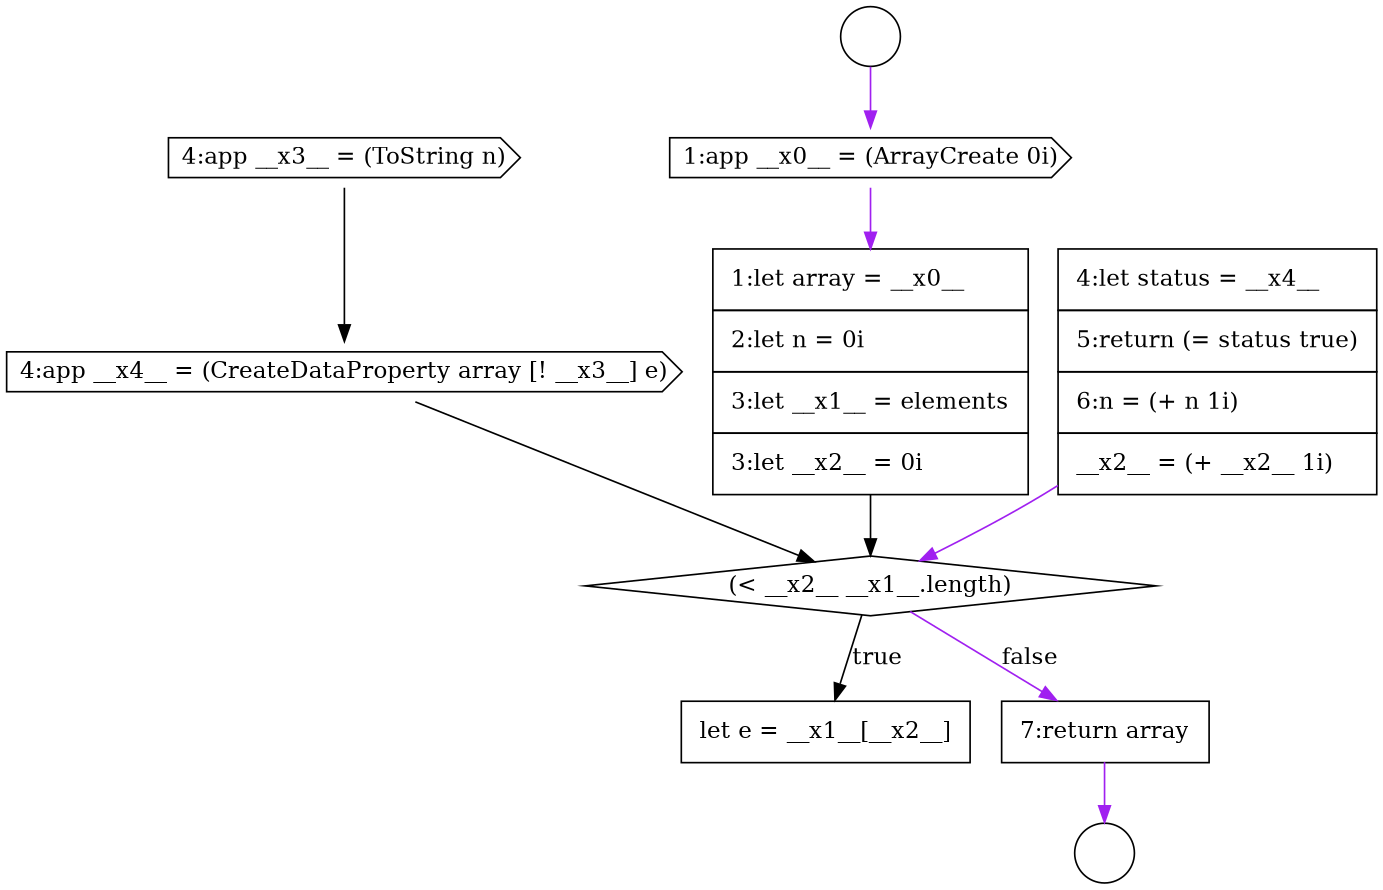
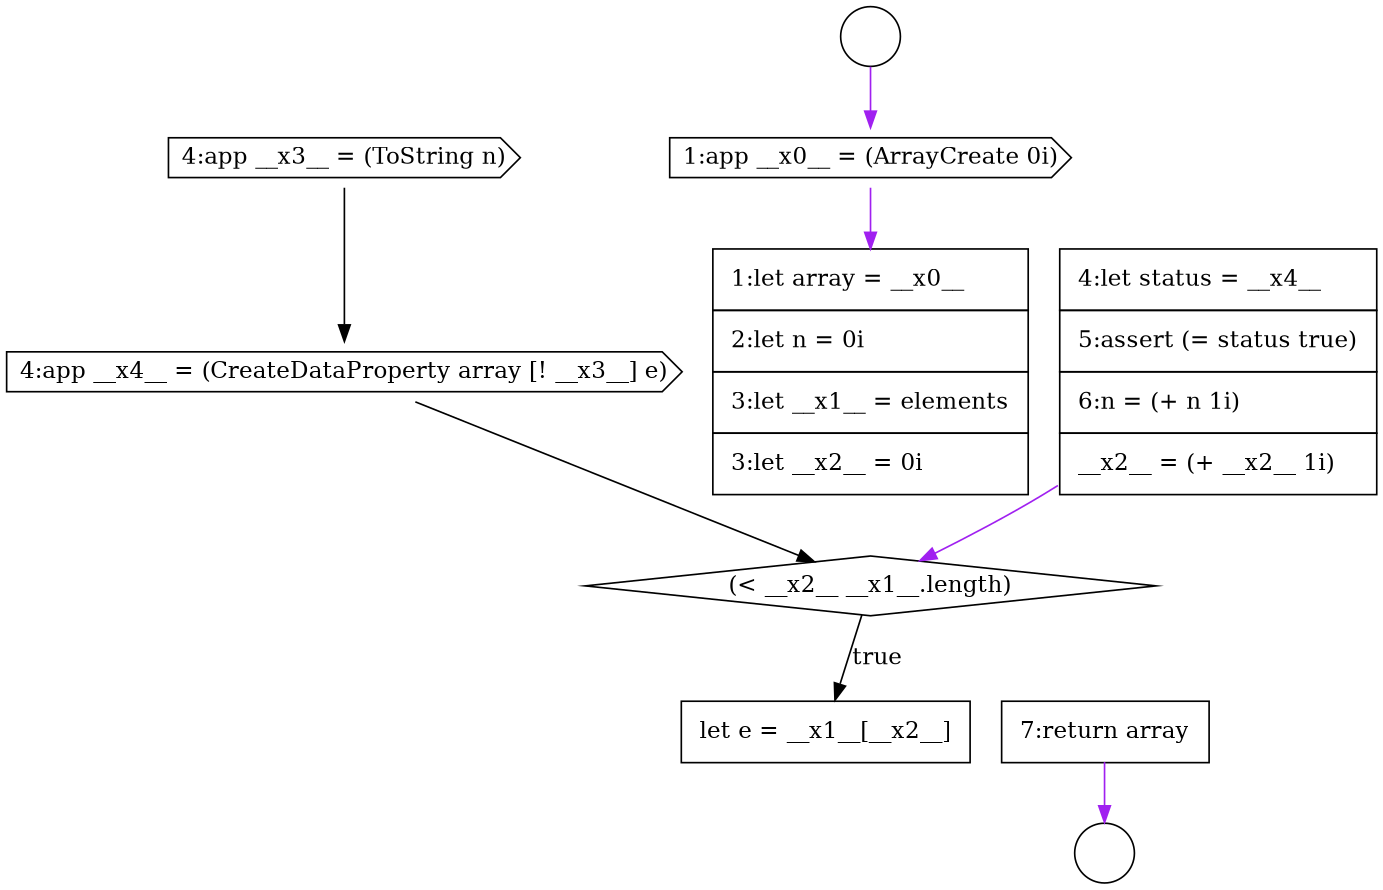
(1217, 340) -> (1218, 340)
(871, 517) -> none
(976, 652) -> none
